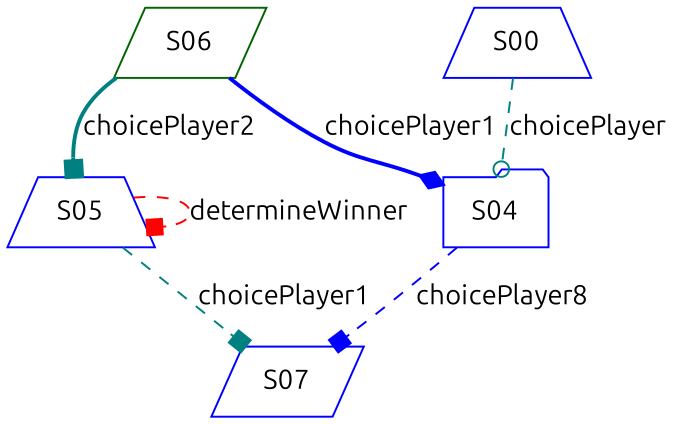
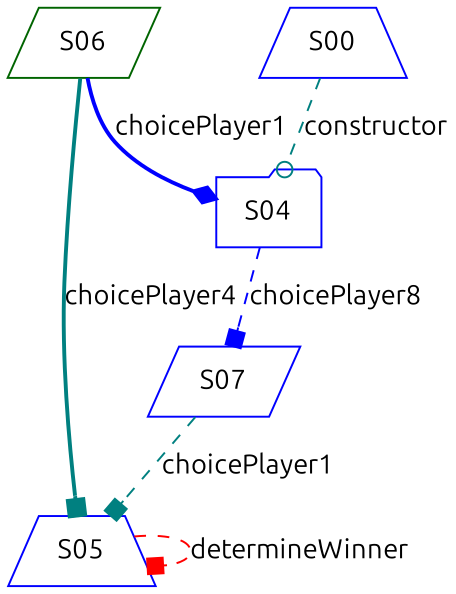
(170, 128) -> (151, 297)
(588, 128) -> (376, 128)
(176, 291) -> (159, 459)
